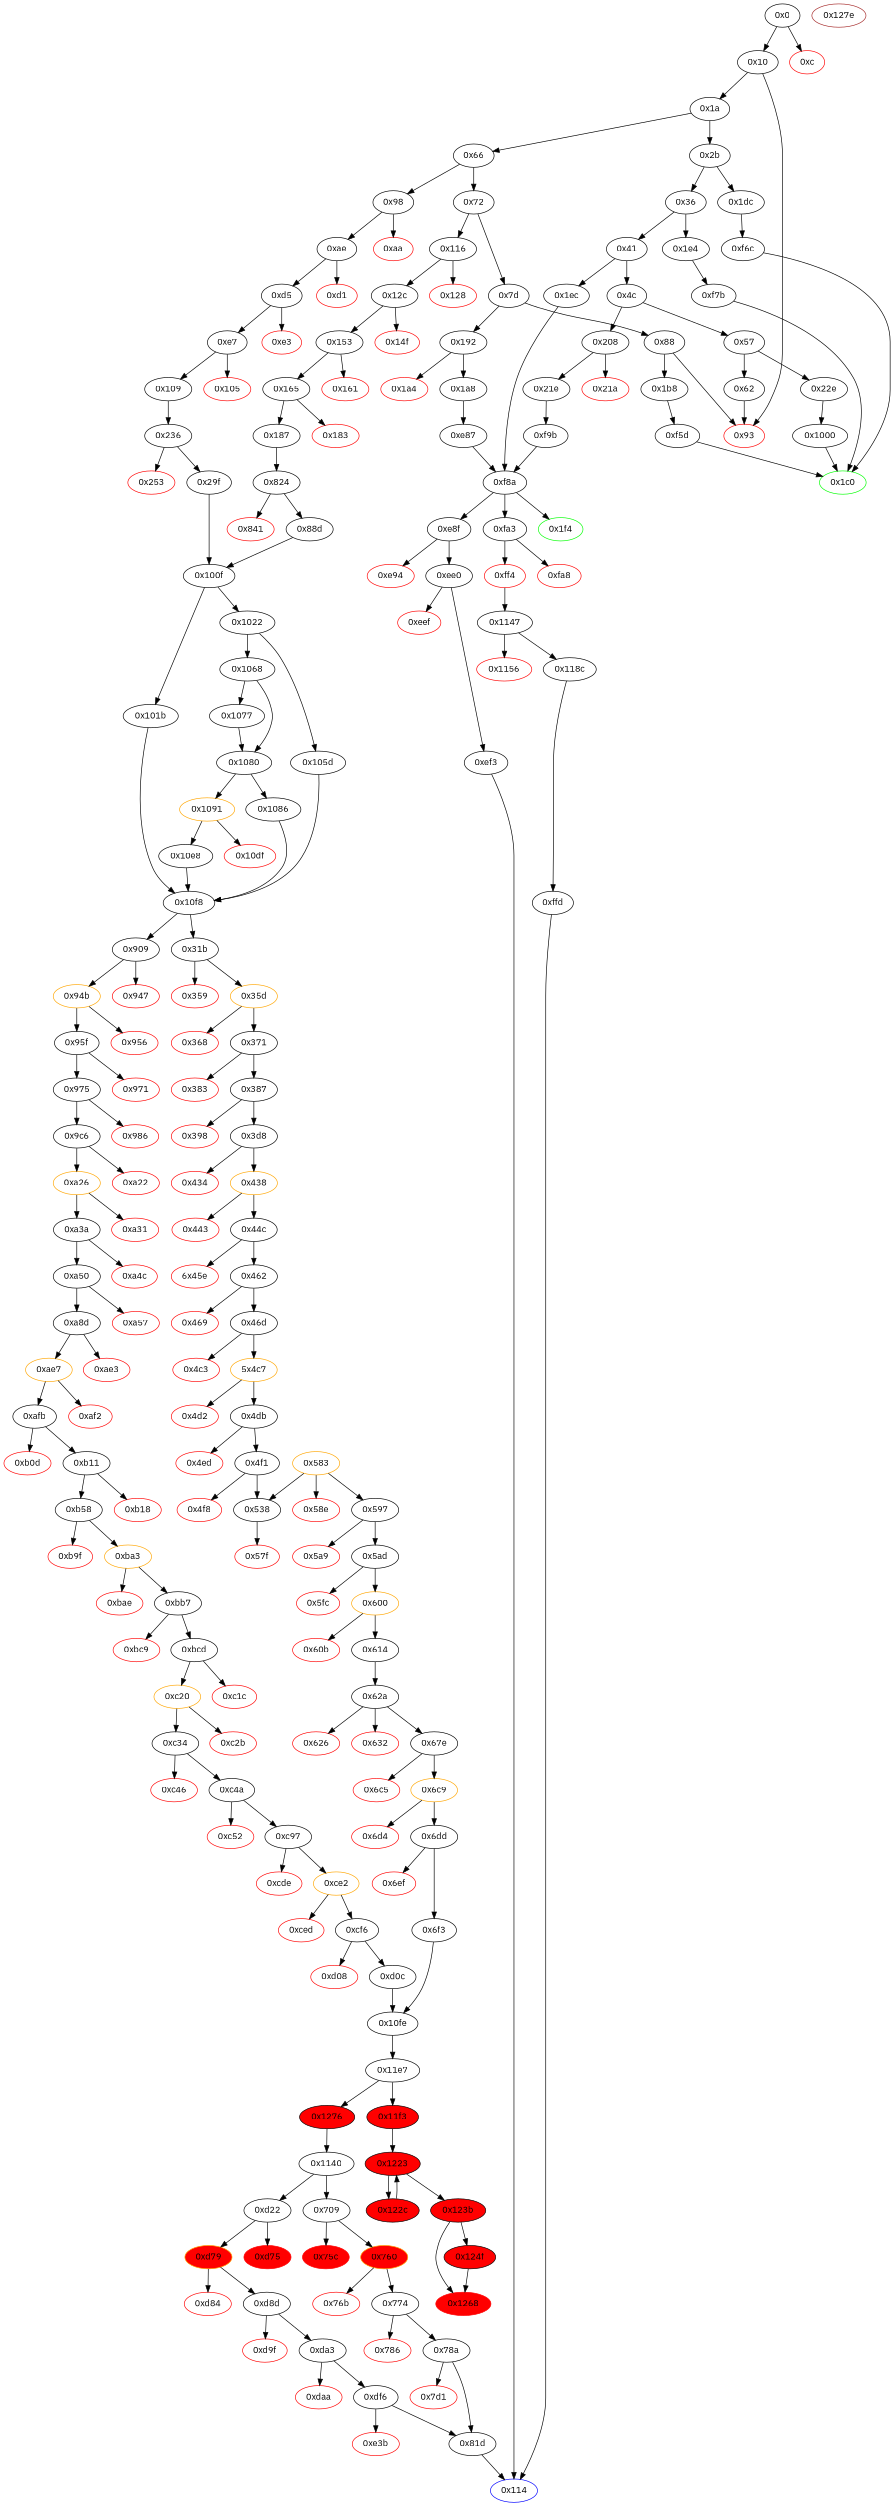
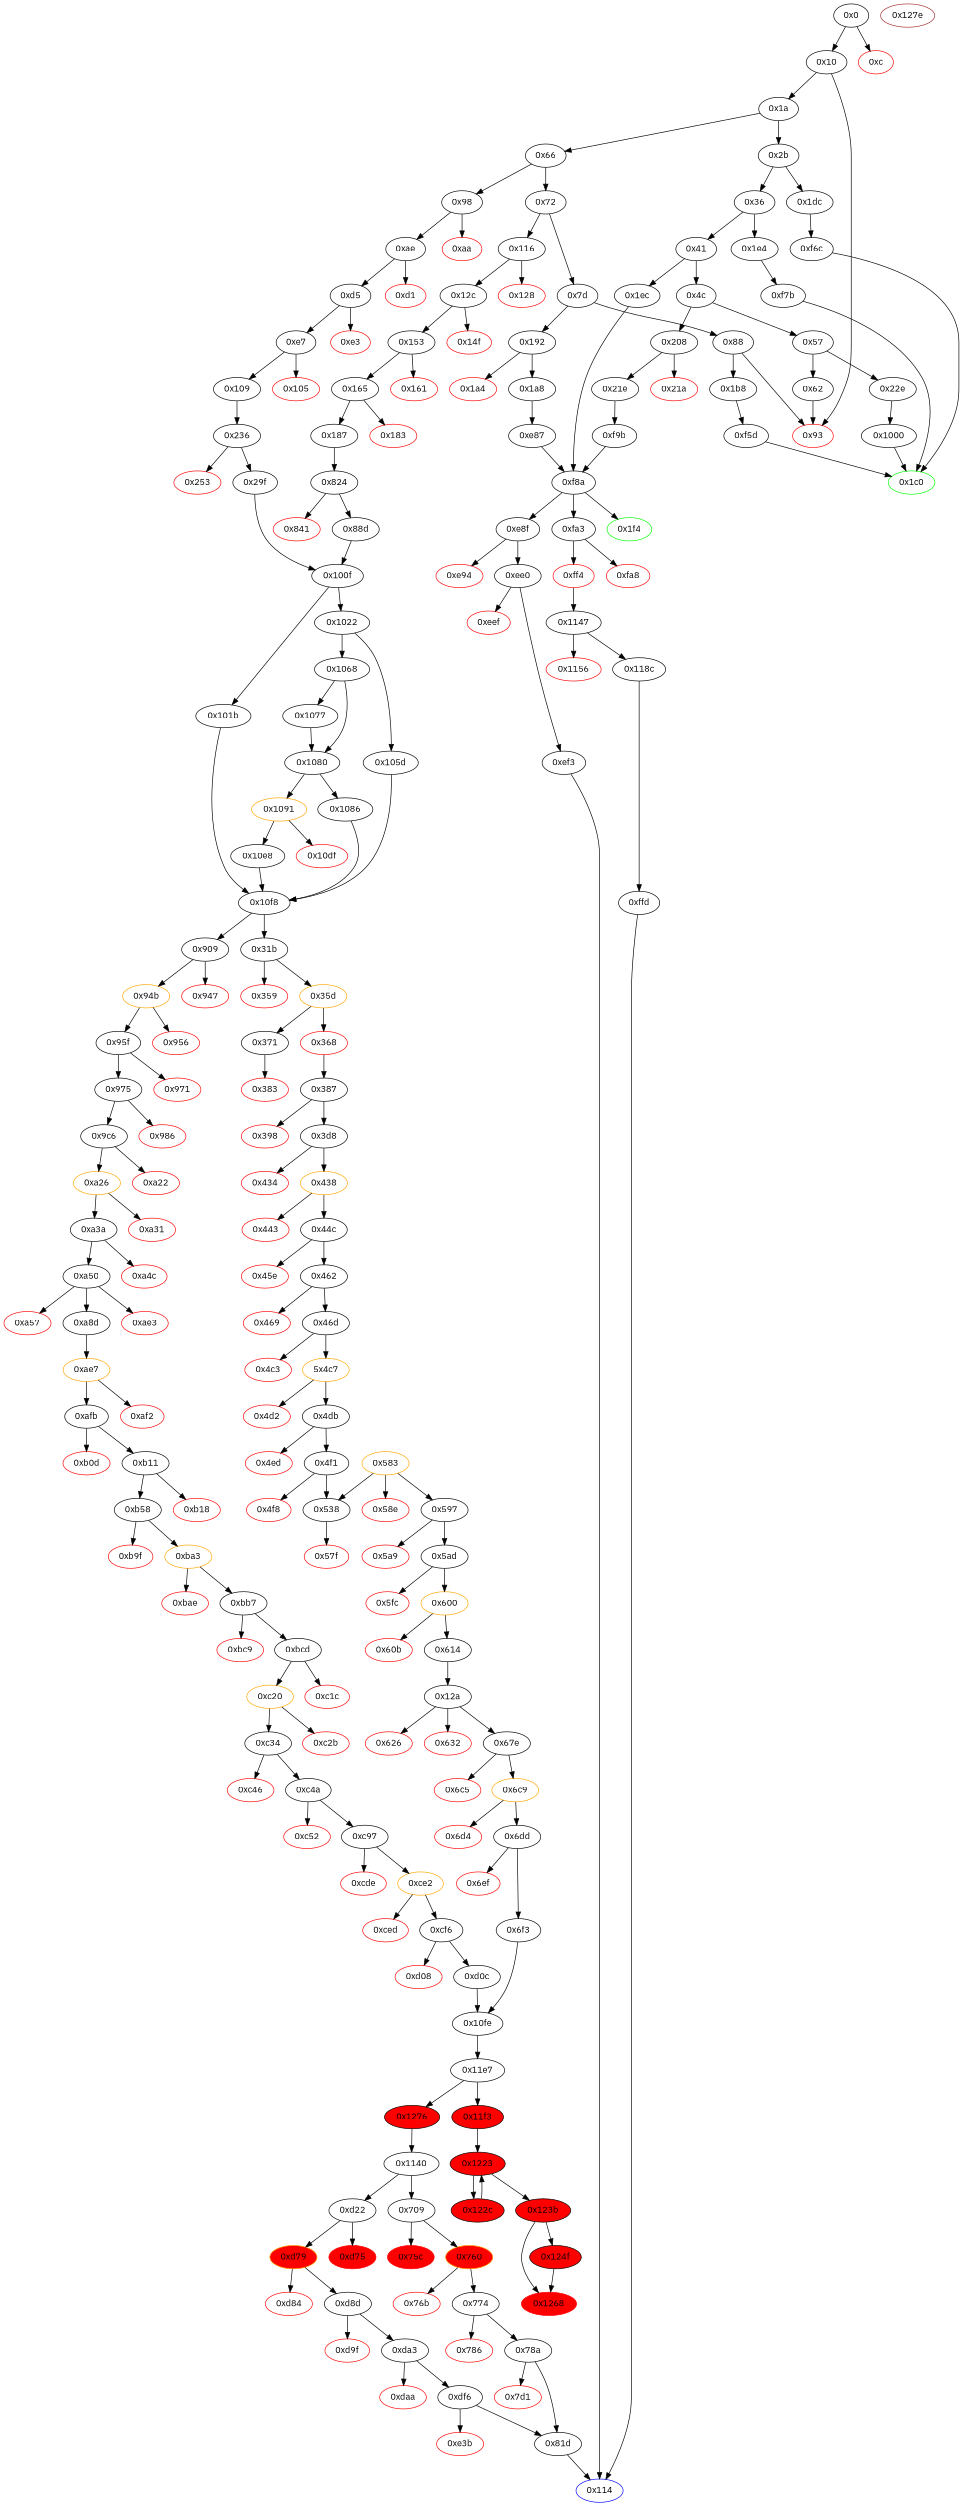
(254, 1063) -> (324, 1063)
(195, 1276) -> (265, 1276)
(90, 1344) -> (113, 1298)
(375, 1697) -> (448, 1697)
